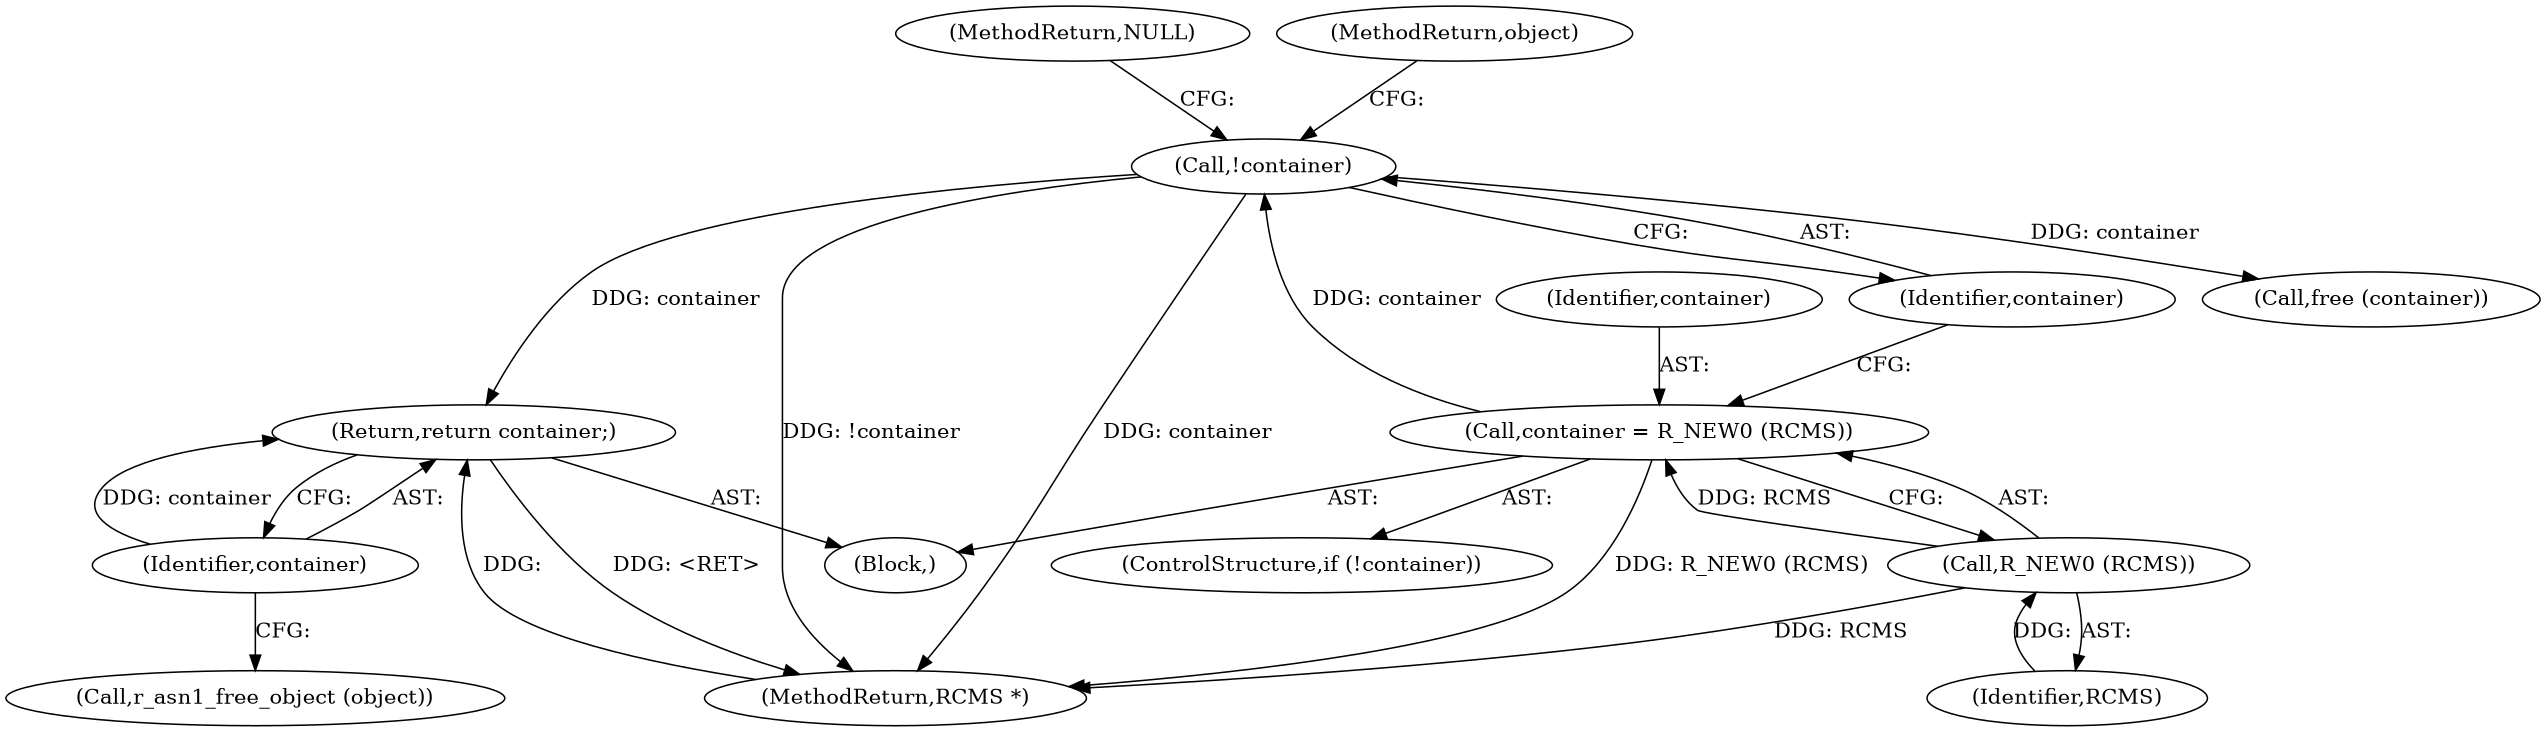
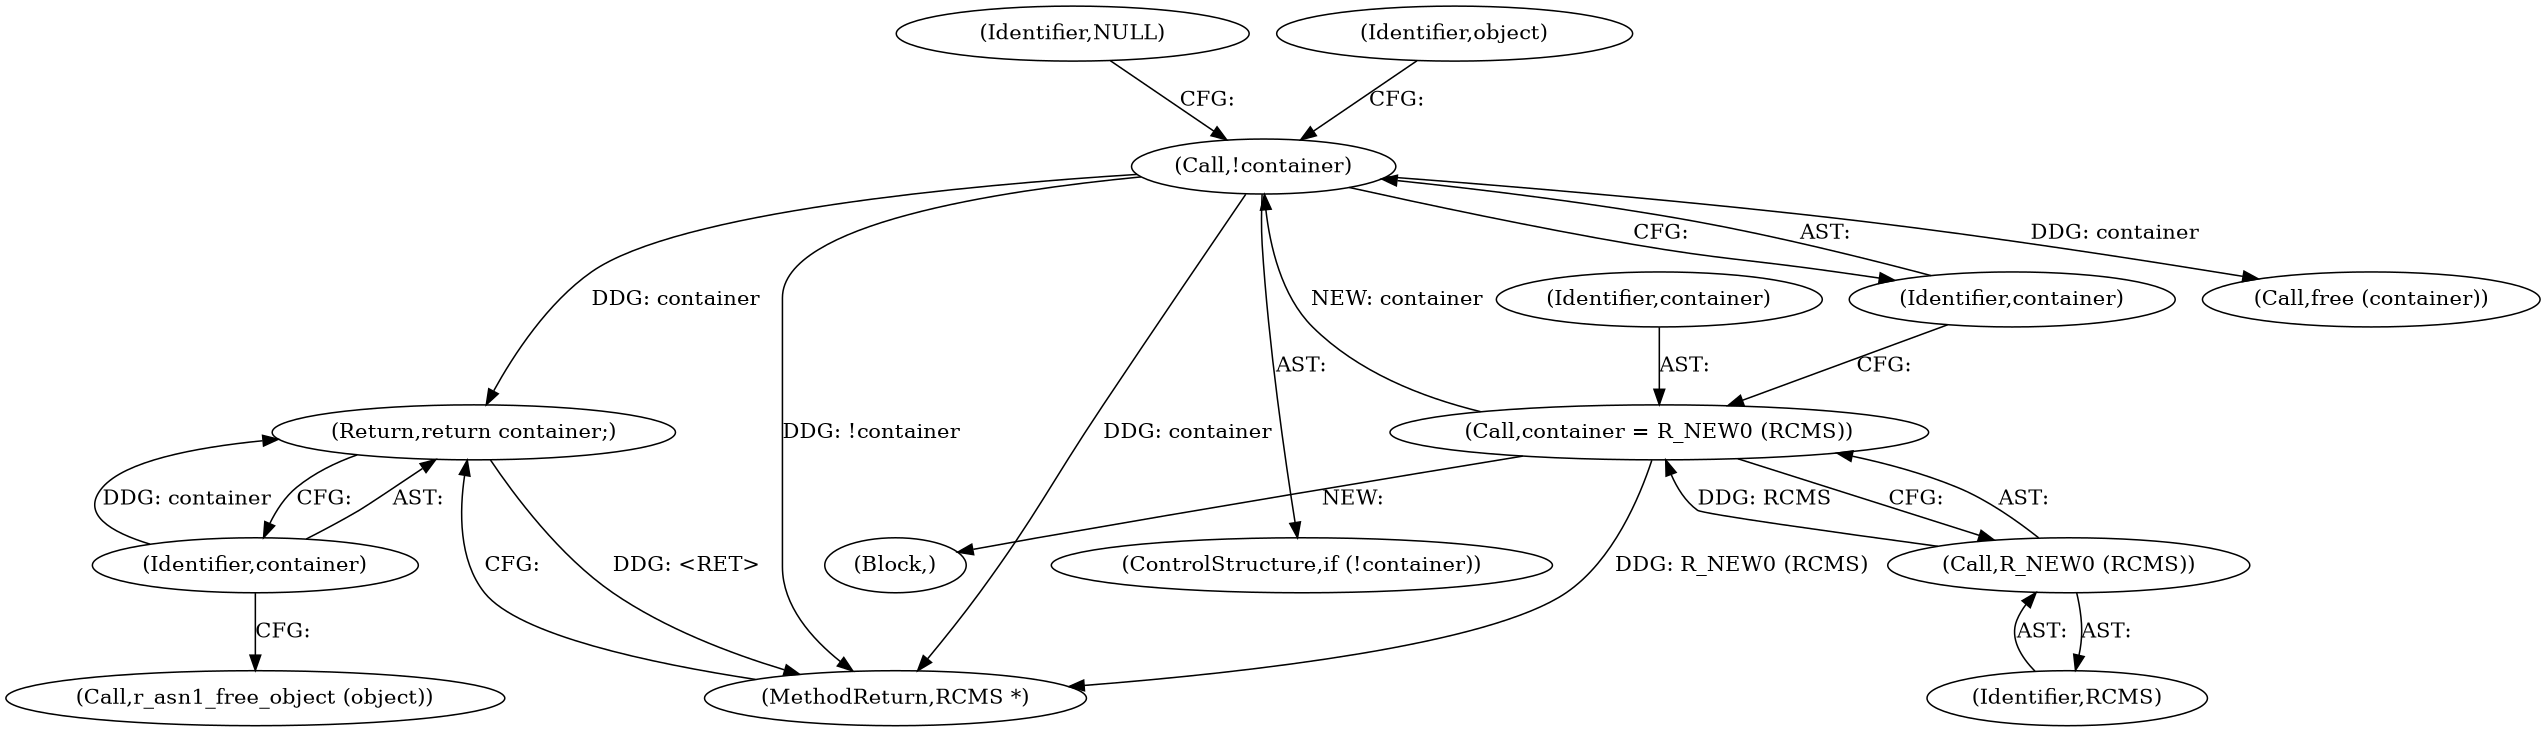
(1073, 34) -> (1073, 34)
(1455, 34) -> (1455, 34)
(1397, 299) -> (1397, 299)
(1488, 496) -> (1273, 359)
(1357, 499) -> (1357, 499)
(689, 500) -> none
(516, 565) -> (516, 565)
(2046, 632) -> (2046, 632)
(1529, 654) -> none
